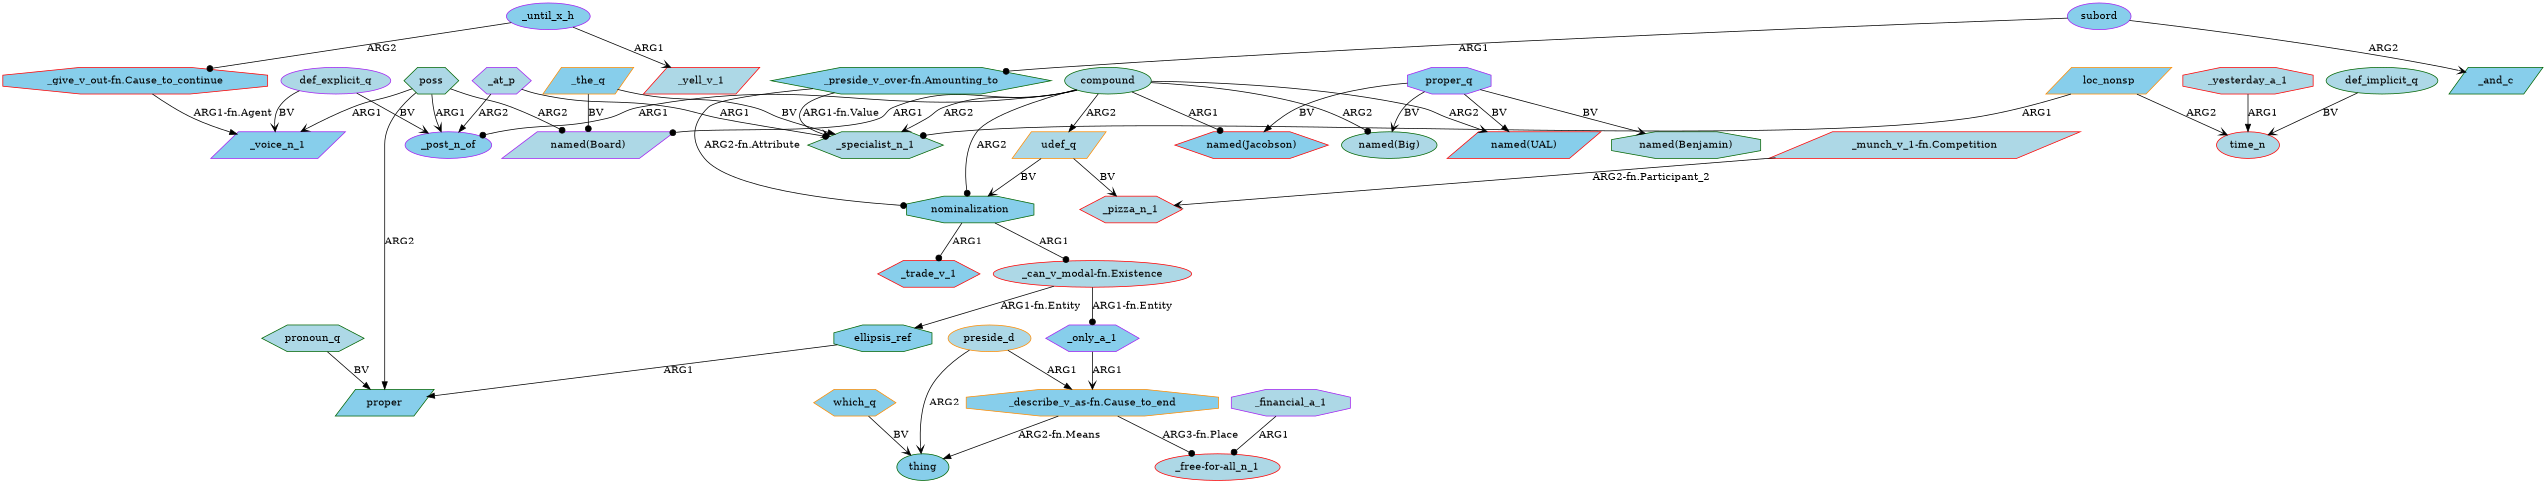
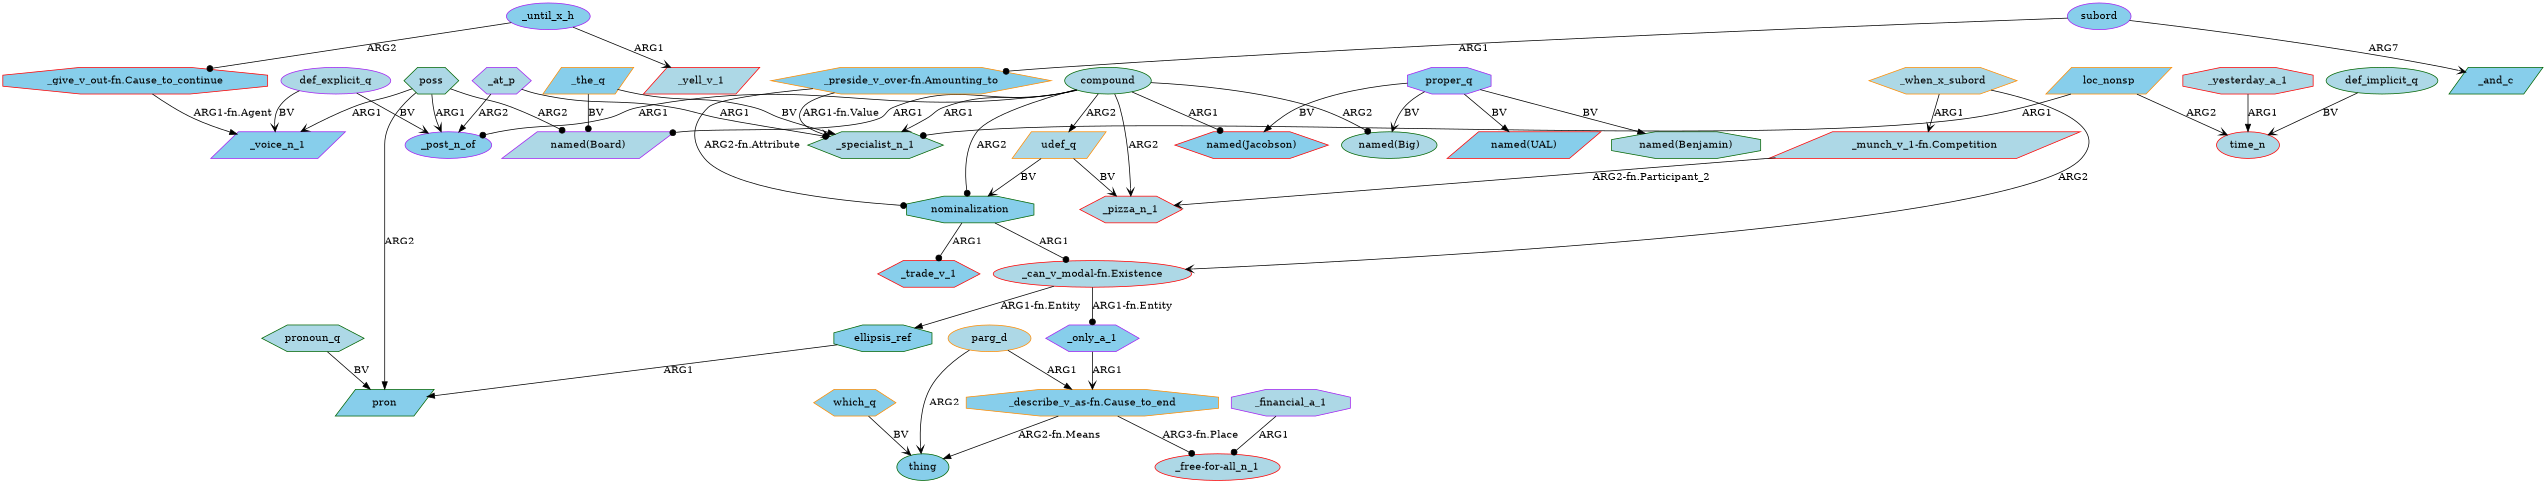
(2384, 48) -> (2384, 48)
(911, 81) -> (911, 81)
none -> (1943, 81)
(1318, 91) -> (1126, 141)
(1559, 111) -> (1559, 111)
(959, 113) -> (959, 113)
(990, 338) -> (990, 338)
(385, 403) -> (385, 403)
